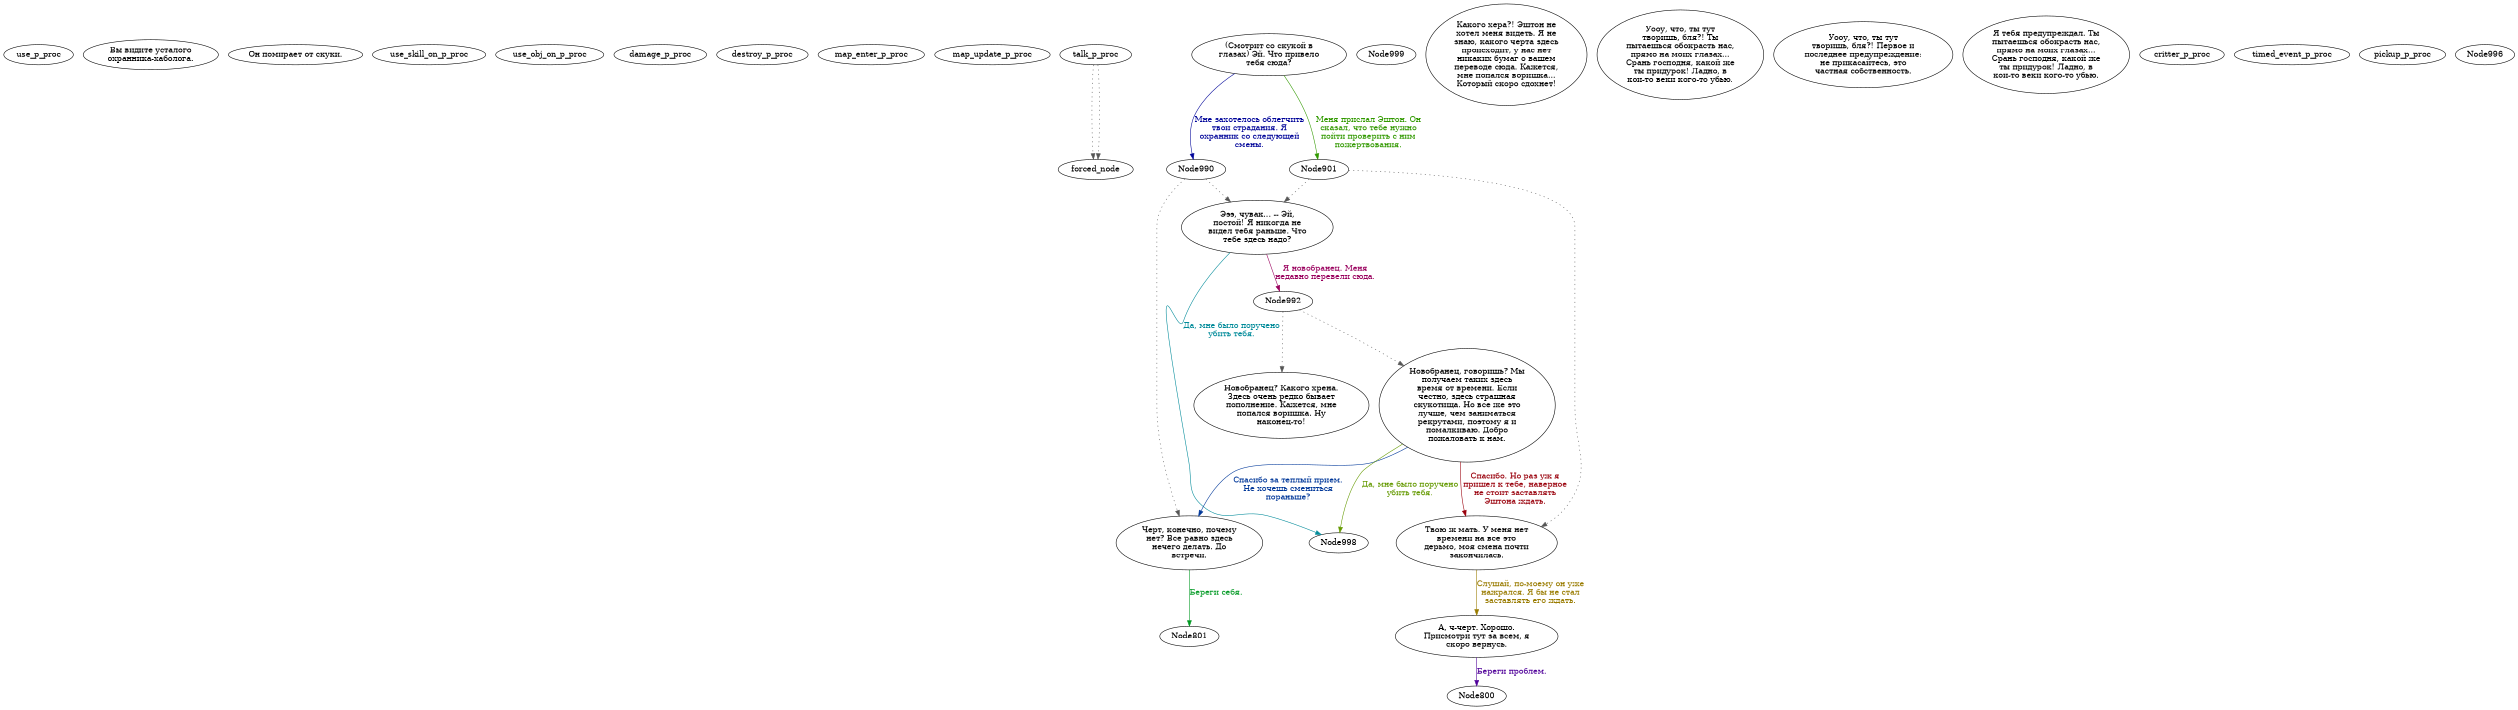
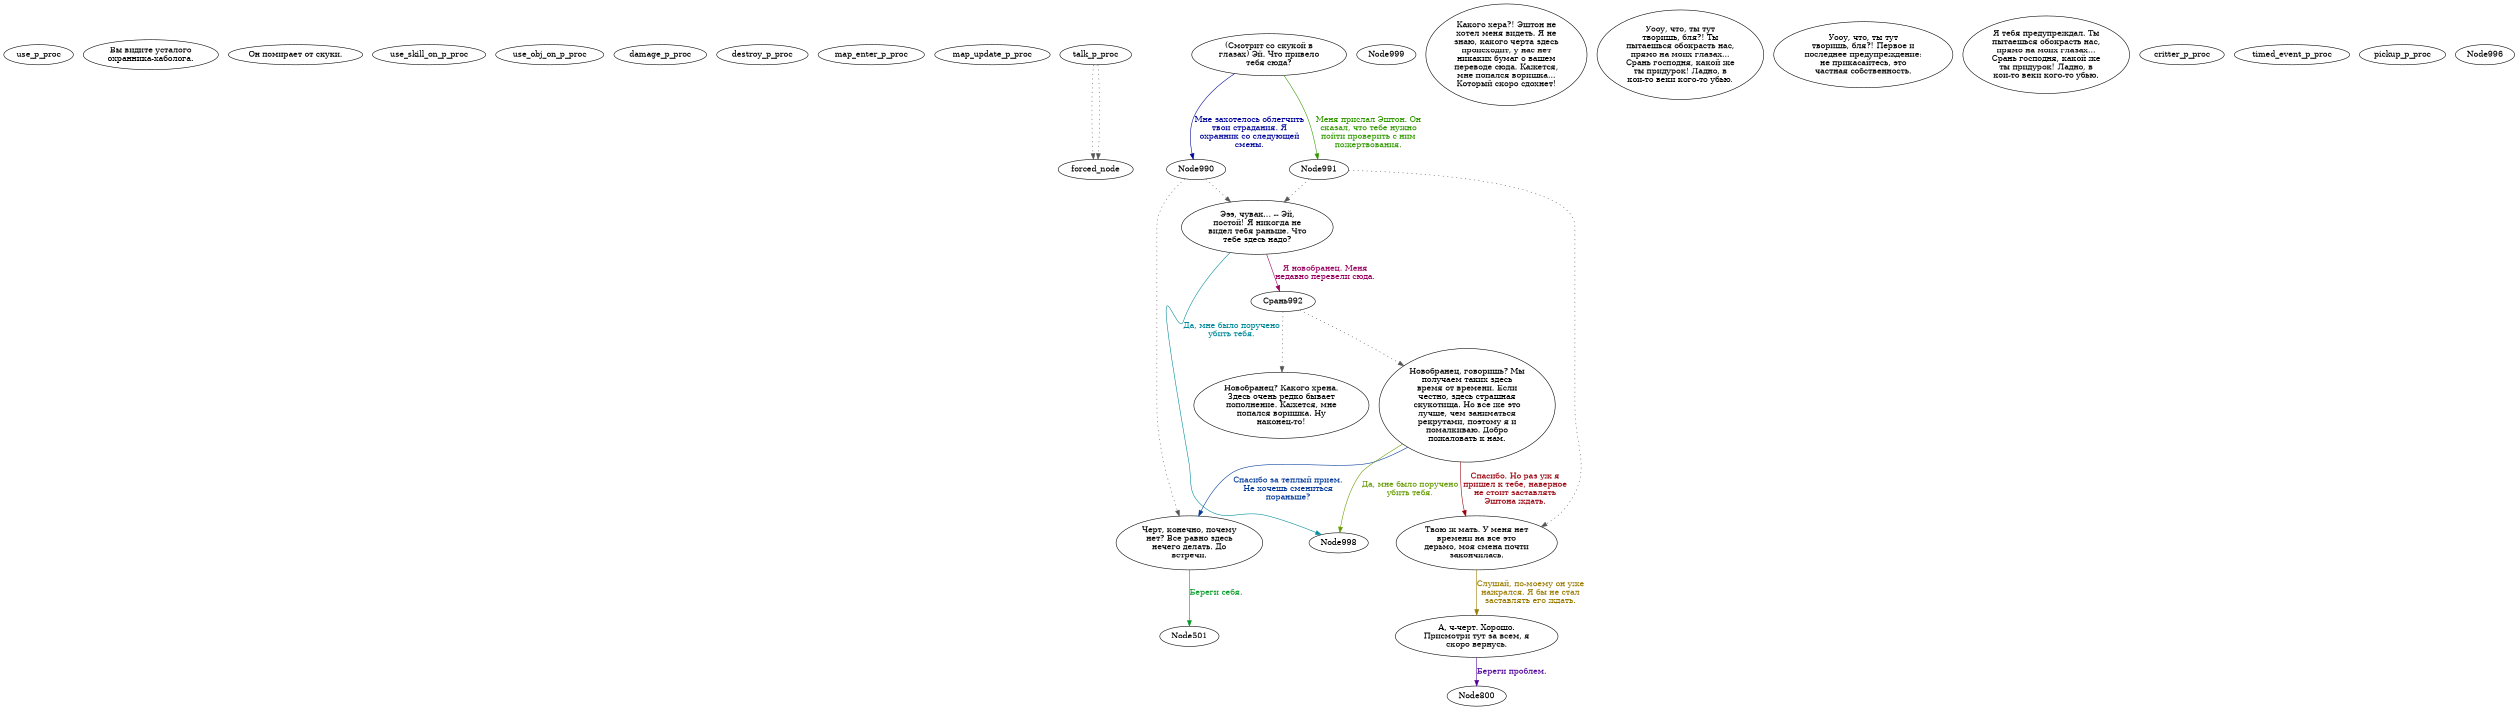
(1319, 169) -> (1319, 169)
(1283, 301) -> (1283, 301)
(1189, 636) -> (1189, 636)
